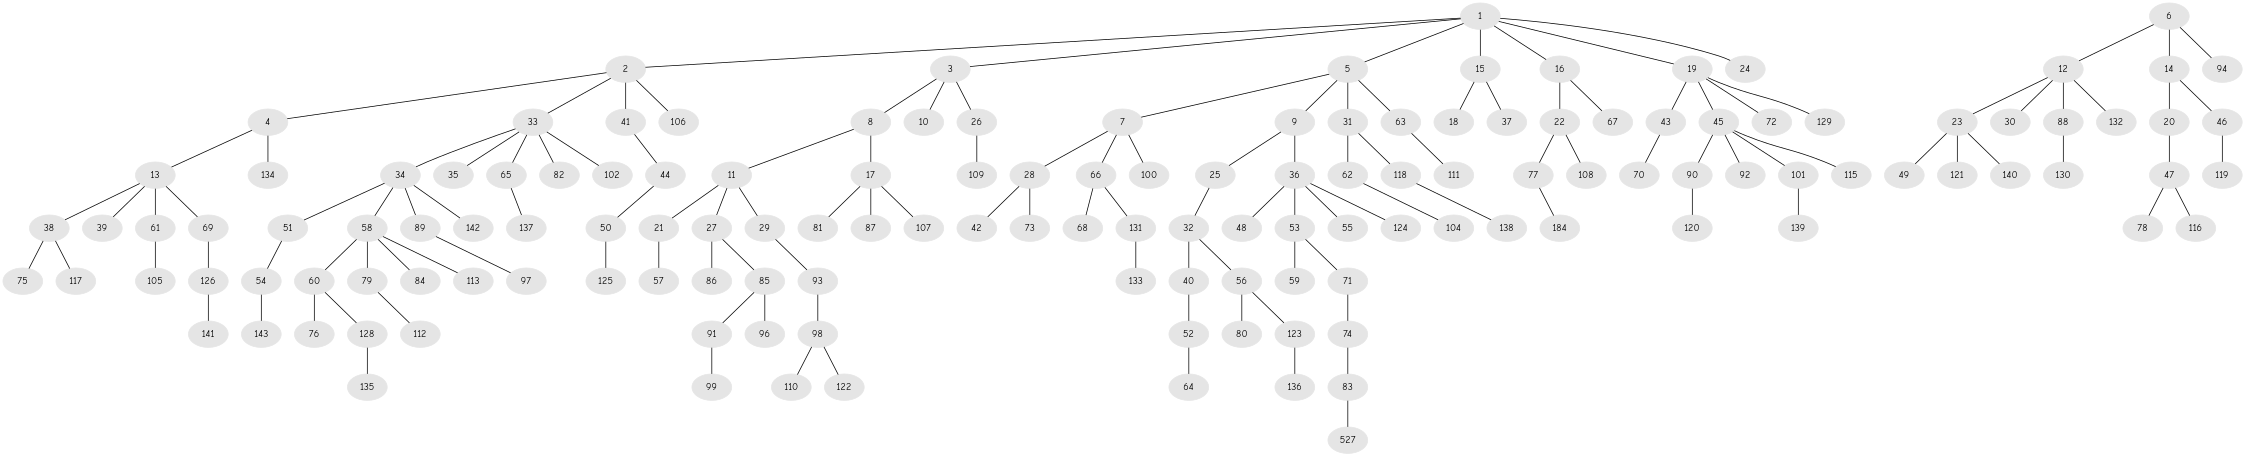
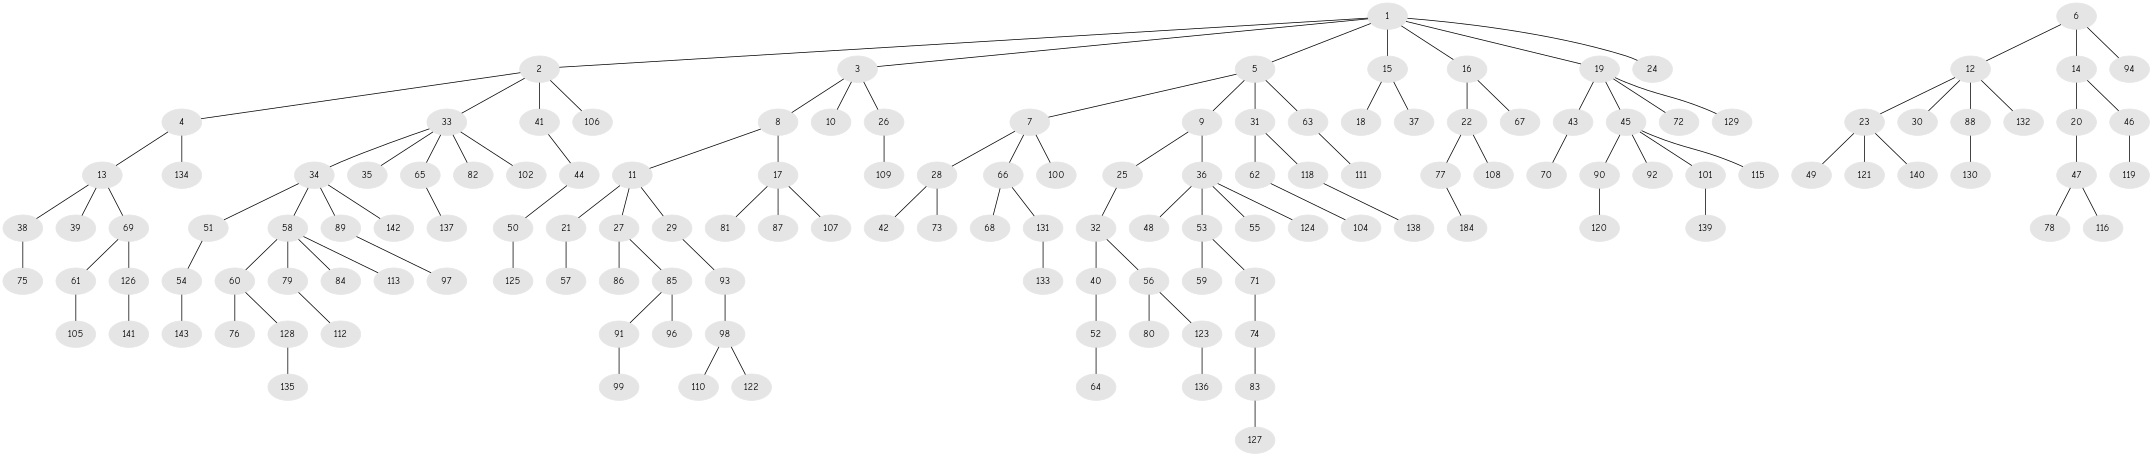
(155, 202) -> (102, 255)
(76, 281) -> none
(1348, 440) -> (1255, 440)
